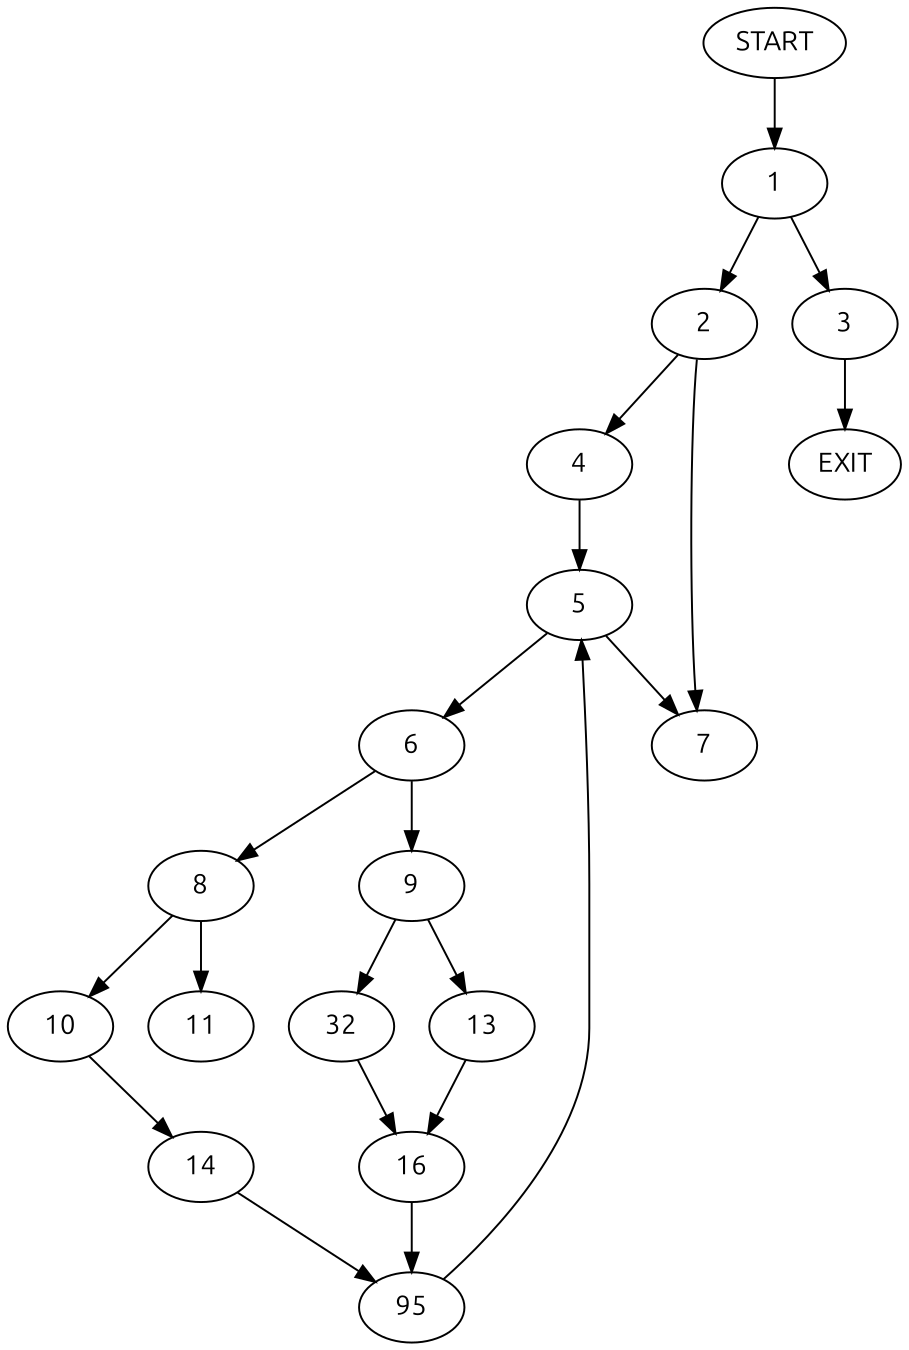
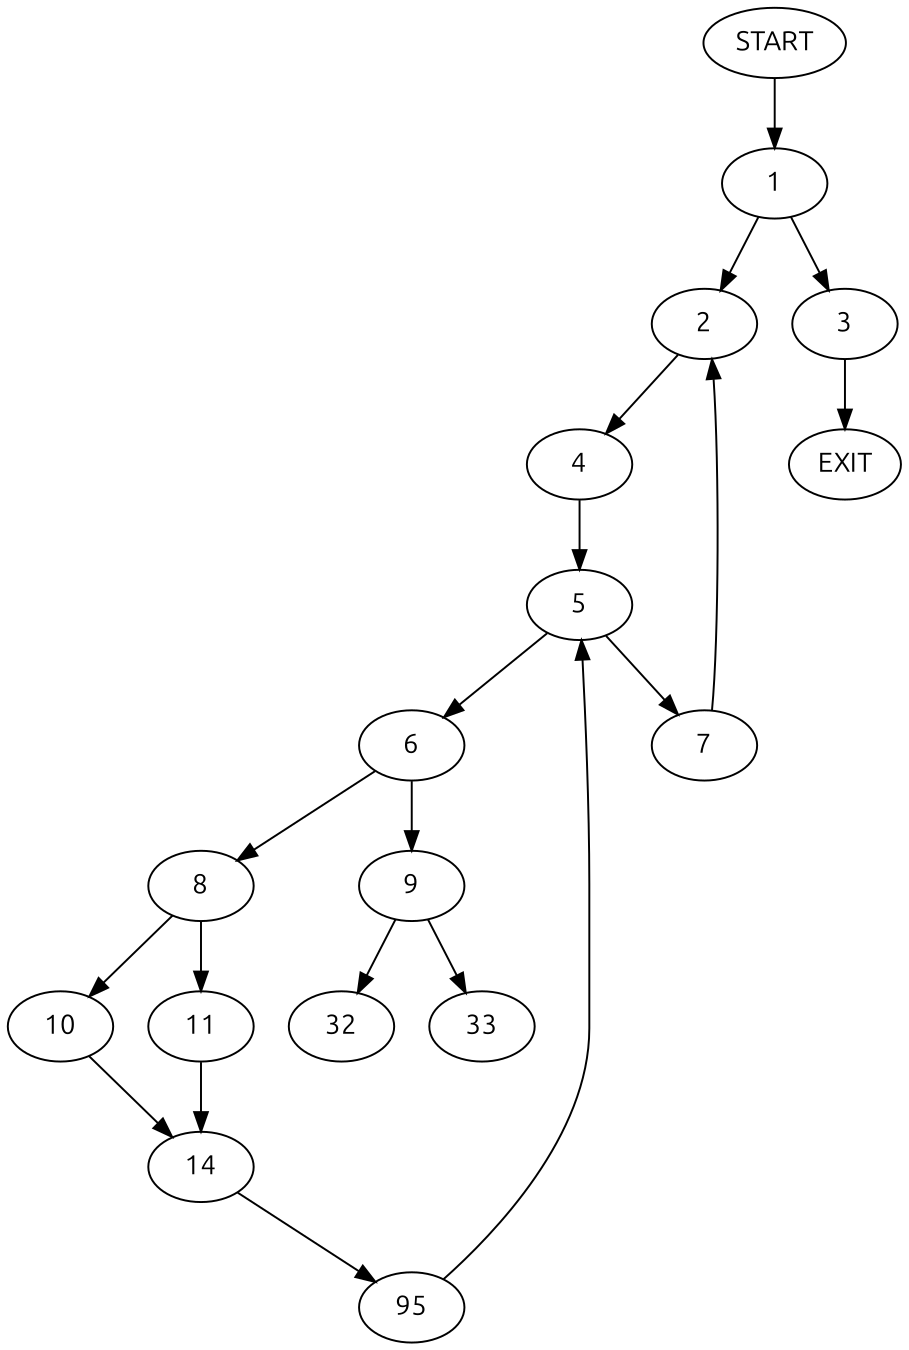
(691, 525) -> (718, 545)
(482, 1026) -> (482, 1026)
none -> (201, 1087)
(412, 1167) -> none
